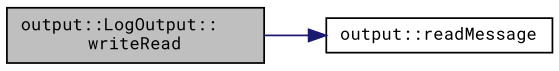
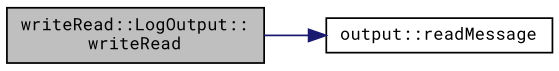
(136, 35) -> (136, 35)
